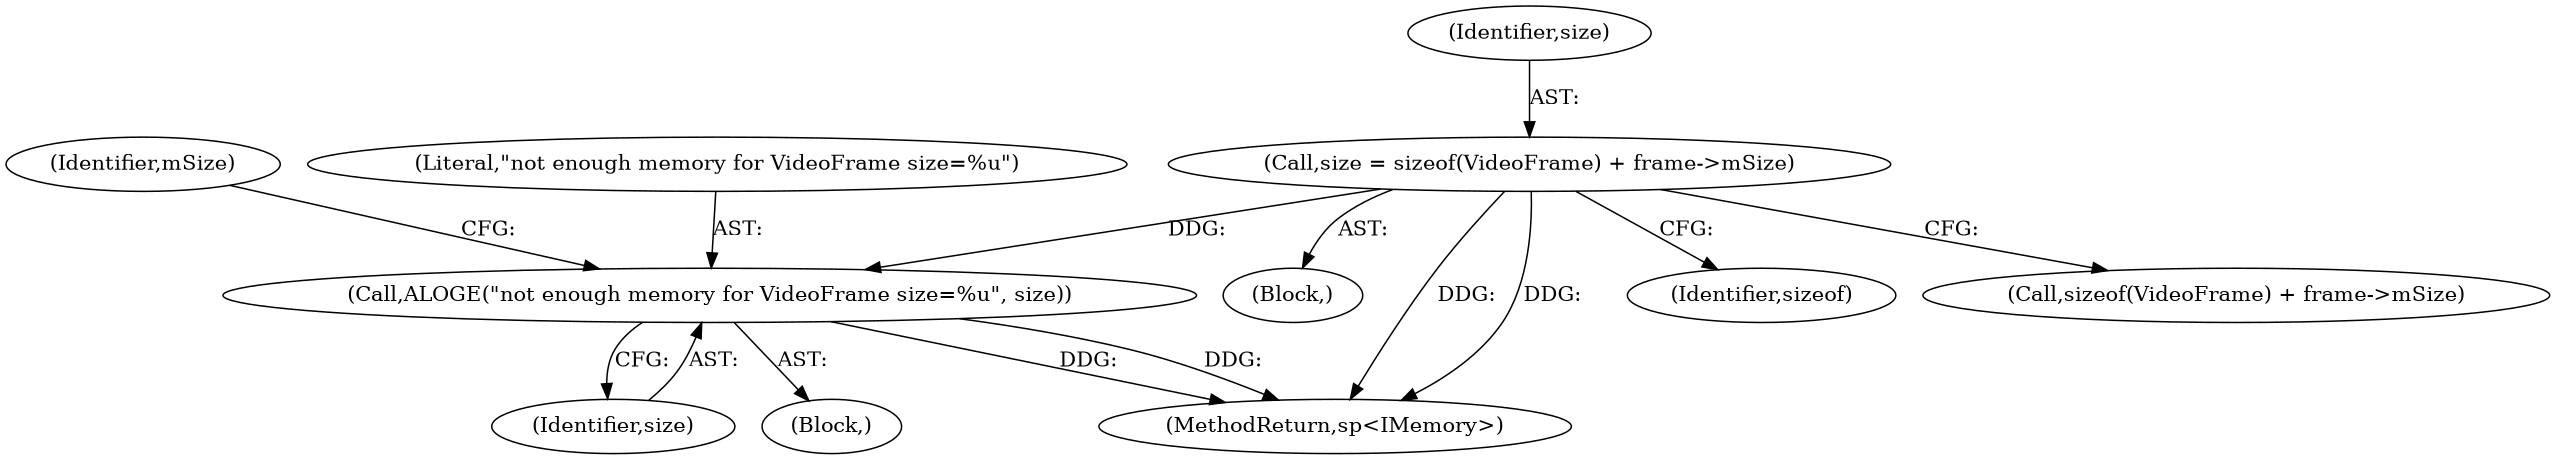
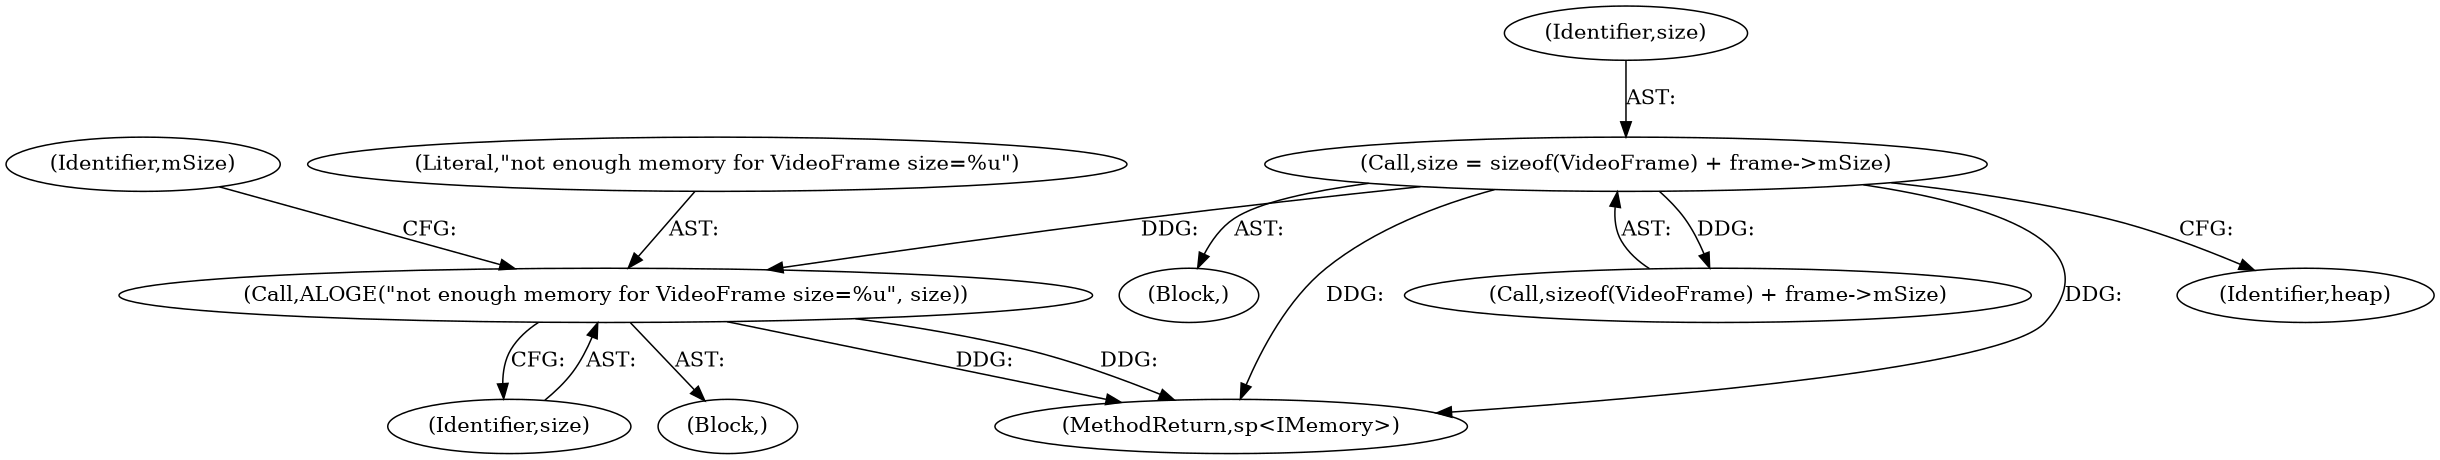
(1955, 230) -> (1729, 230)
none -> (1623, 243)
(1762, 295) -> (2306, 295)
